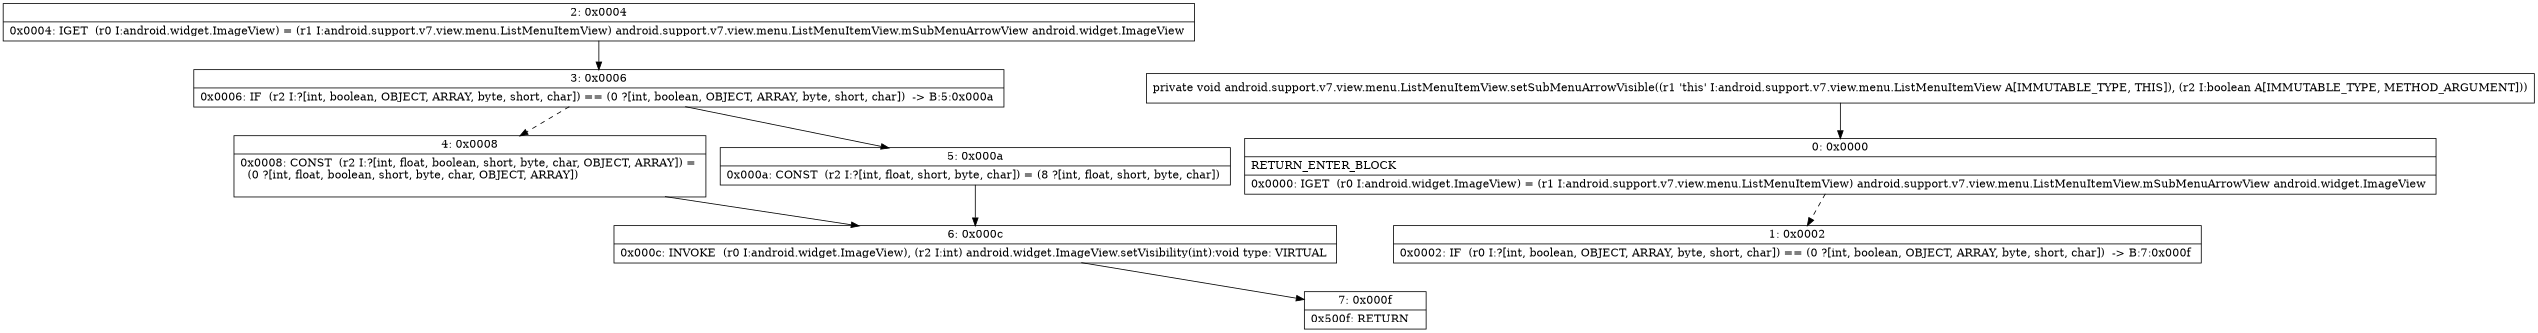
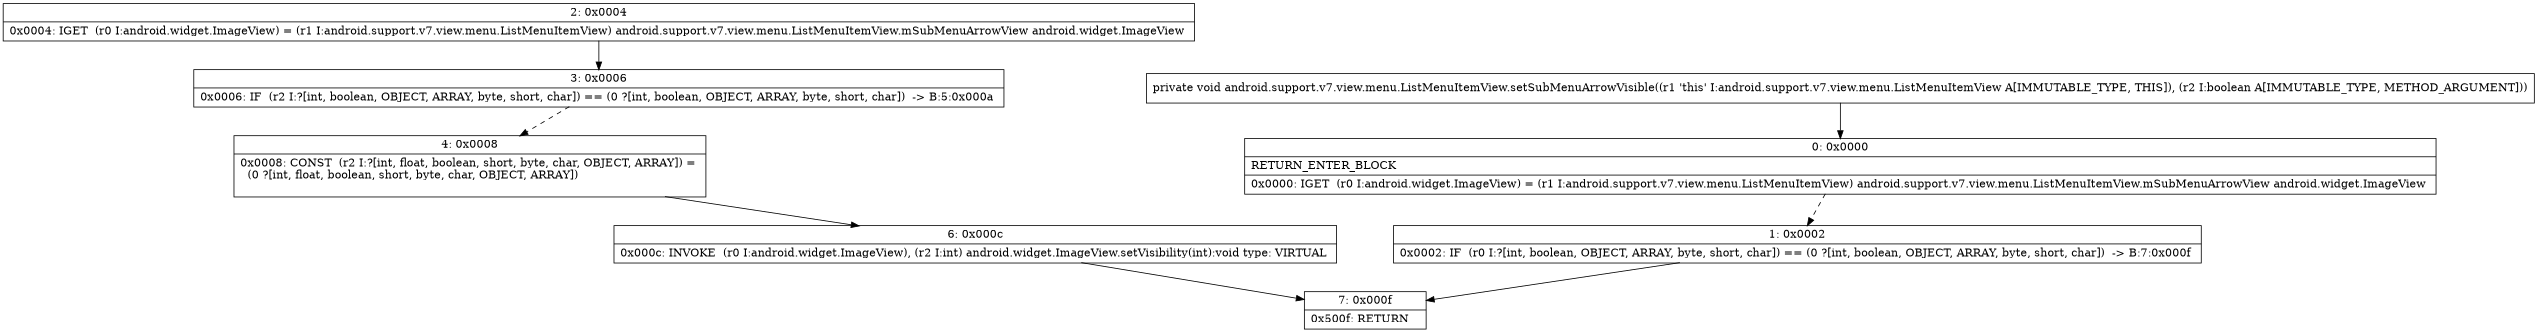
(975, 166) -> none
none -> (1557, 281)
